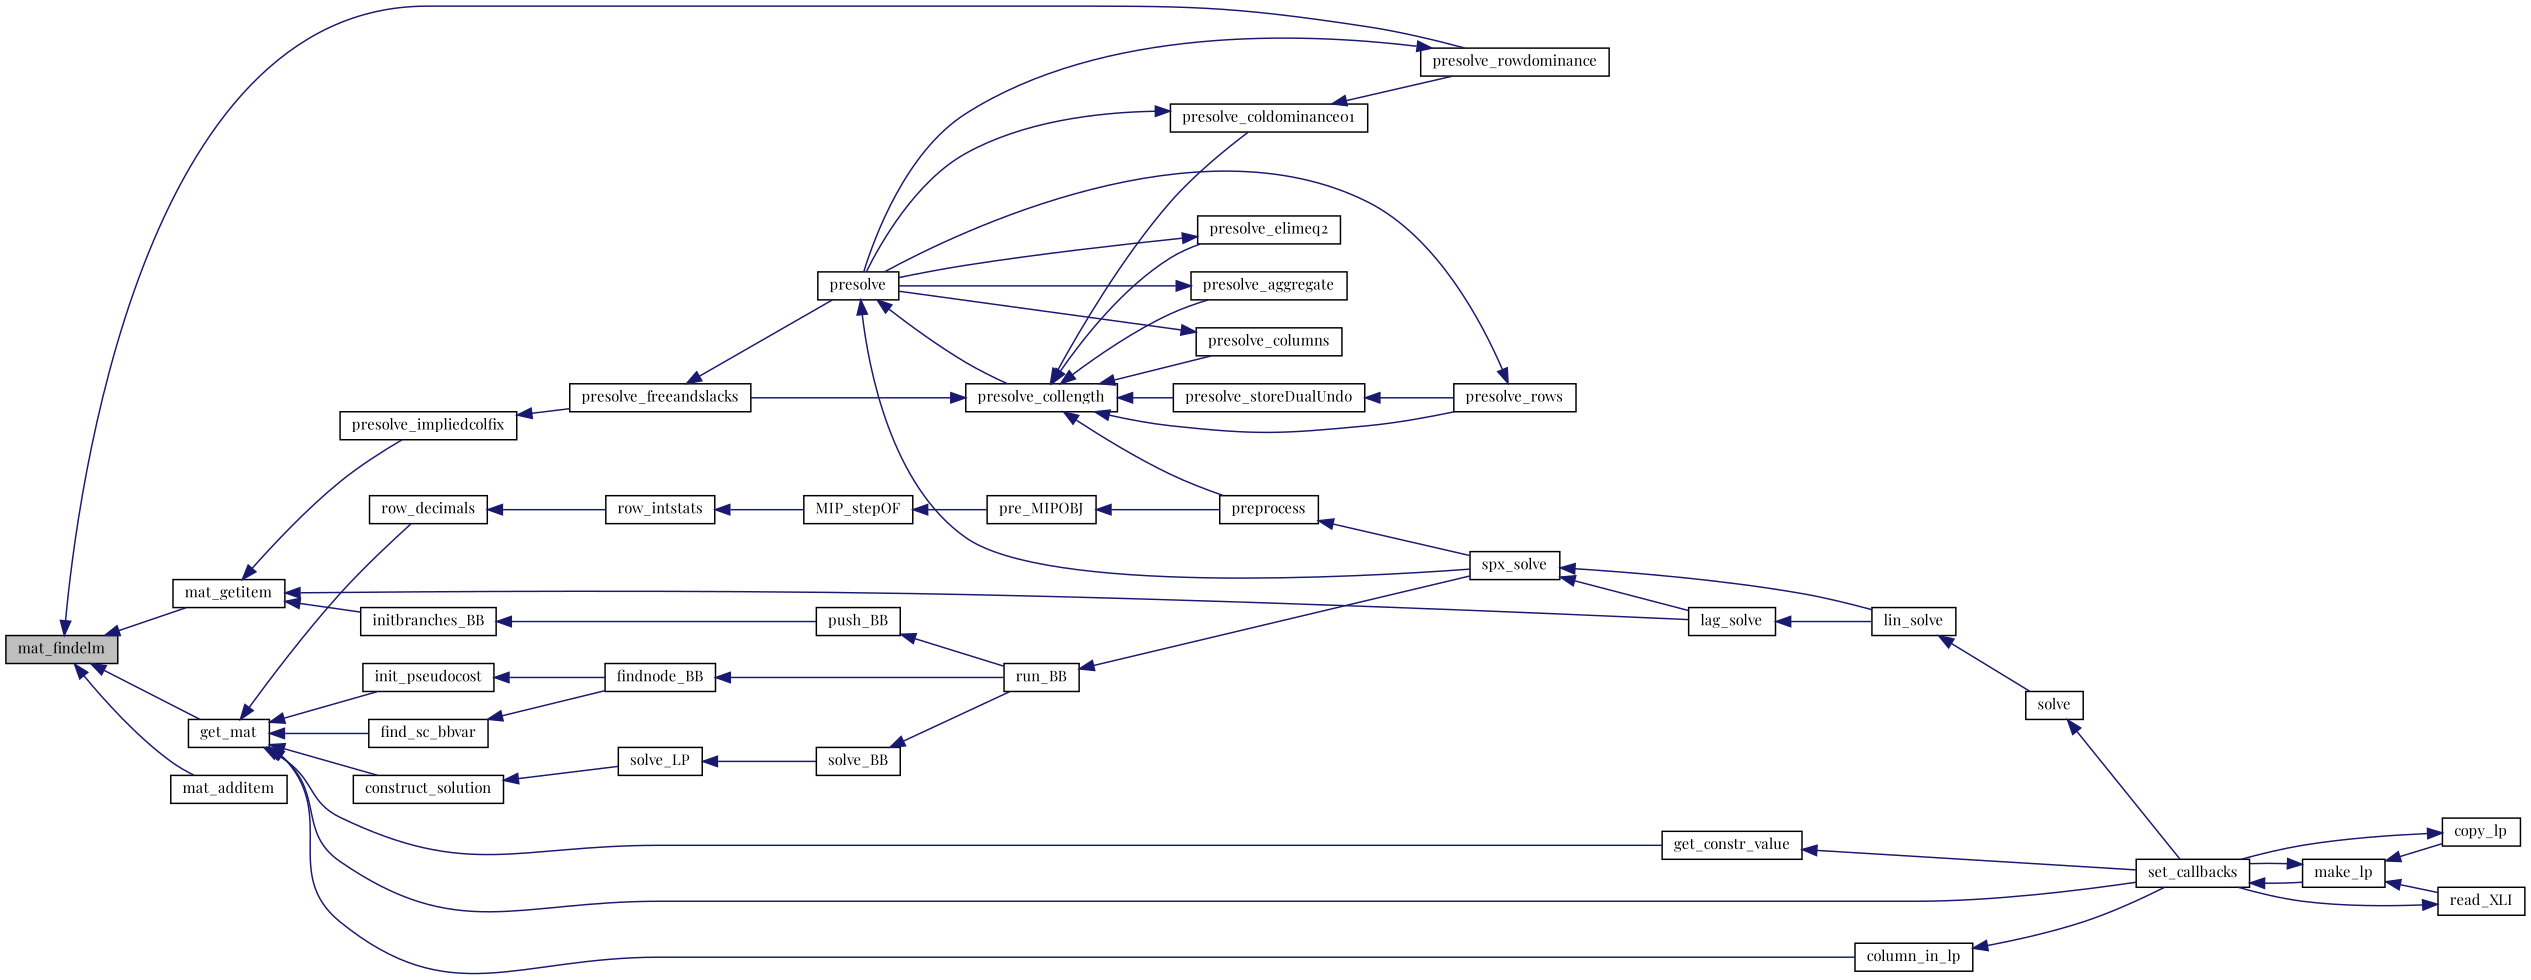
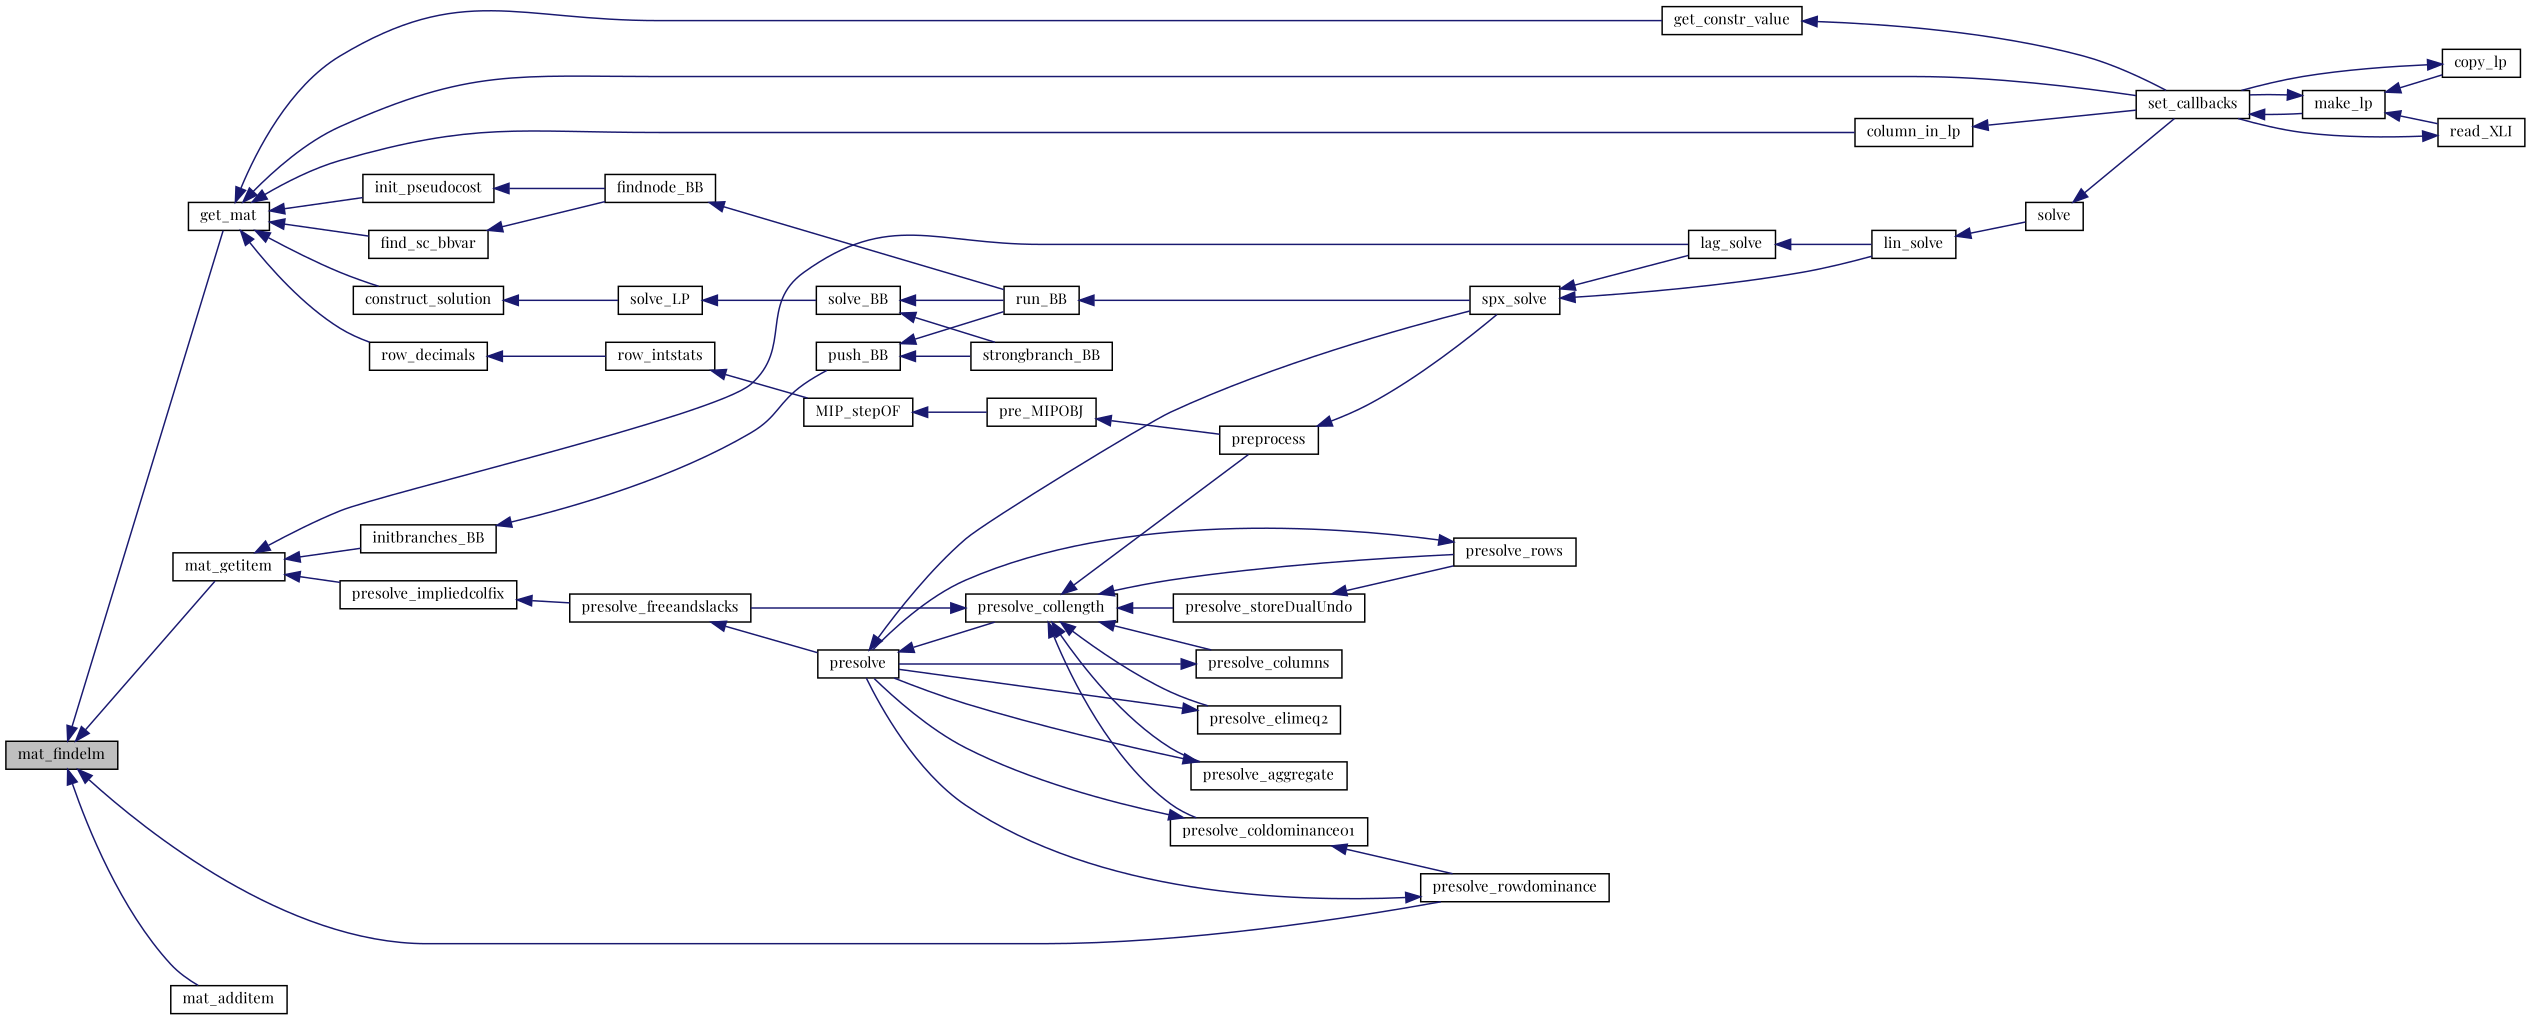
none -> (1042, 356)
